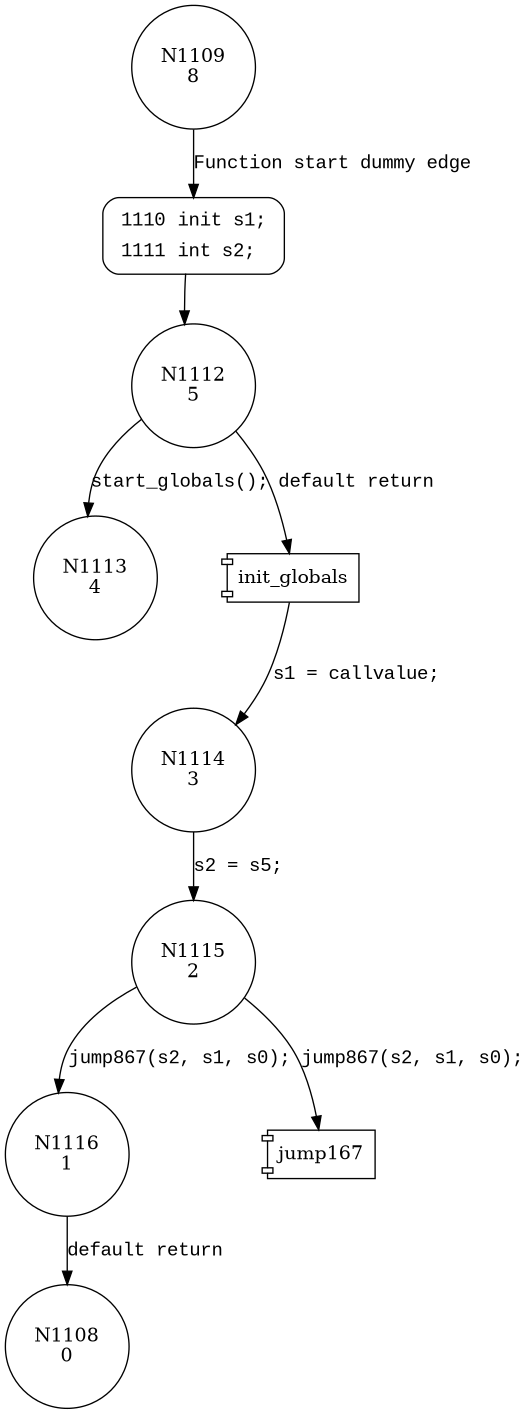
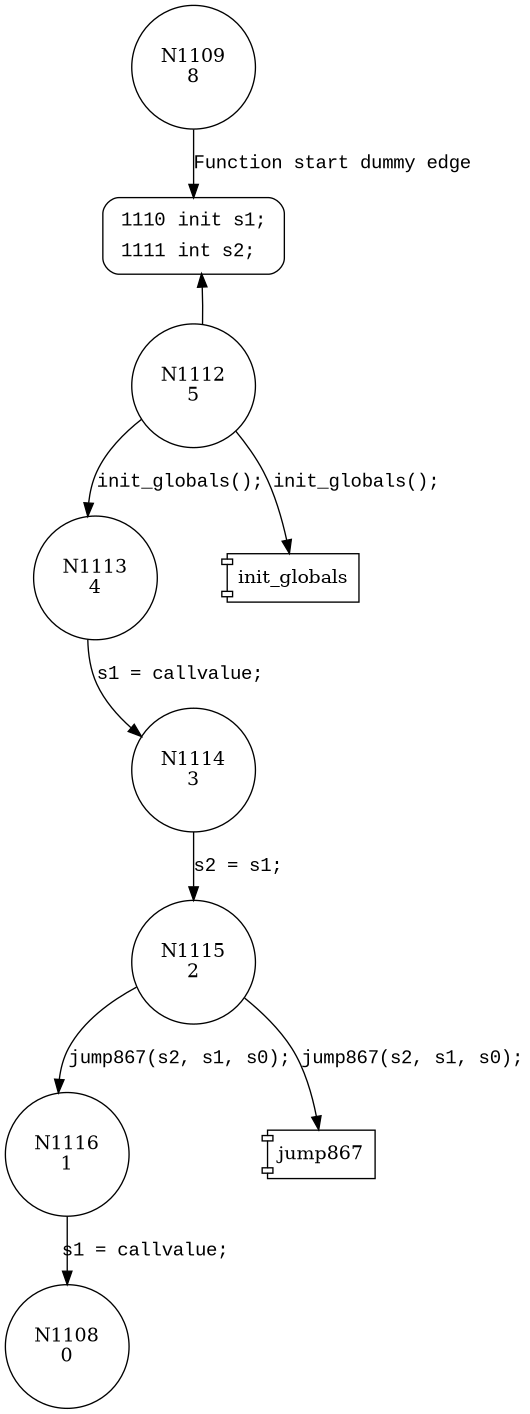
(185, 292) -> (203, 306)
(180, 482) -> (180, 482)
(356, 482) -> (356, 482)
(274, 661) -> (99, 688)
(239, 866) -> (239, 866)
(321, 1154) -> (321, 1154)
(145, 1250) -> (145, 1250)
